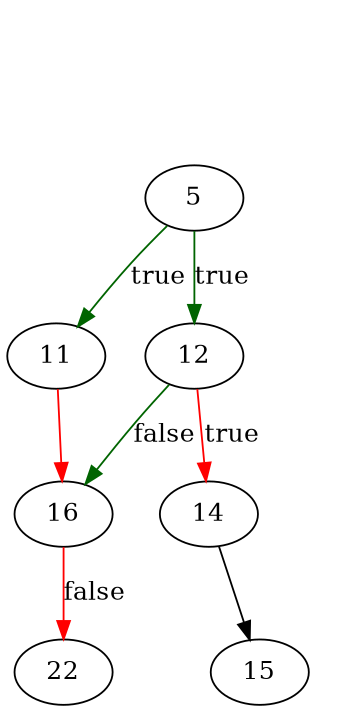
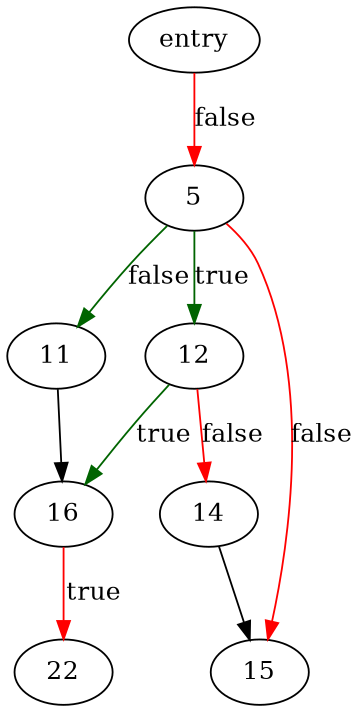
none -> (194, 40)
(159, 277) -> (159, 277)
none -> (291, 415)
(60, 426) -> (60, 426)
(164, 435) -> (164, 435)
(233, 435) -> (233, 435)
(94, 593) -> (94, 593)
